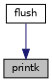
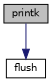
(26, 36) -> (26, 36)
